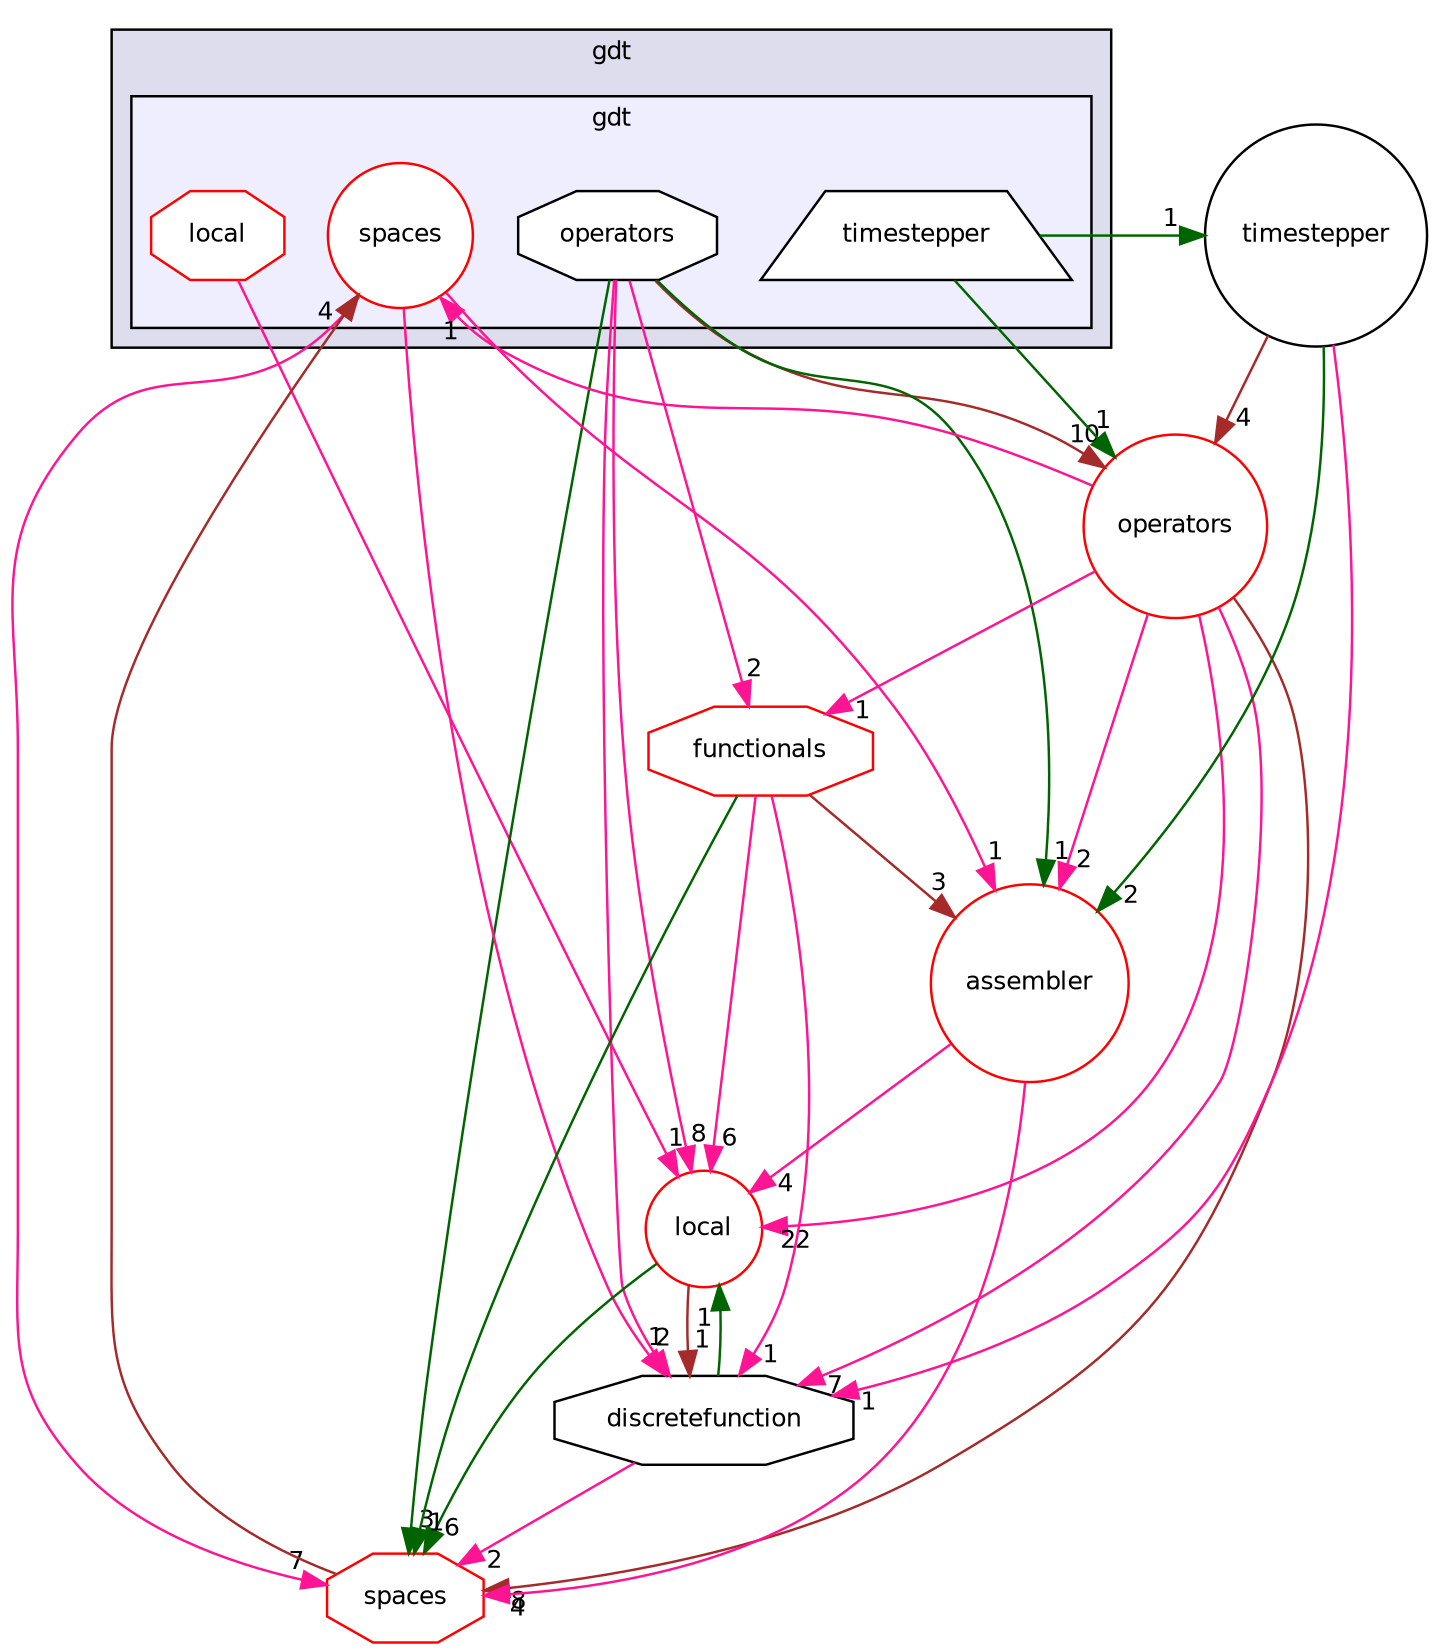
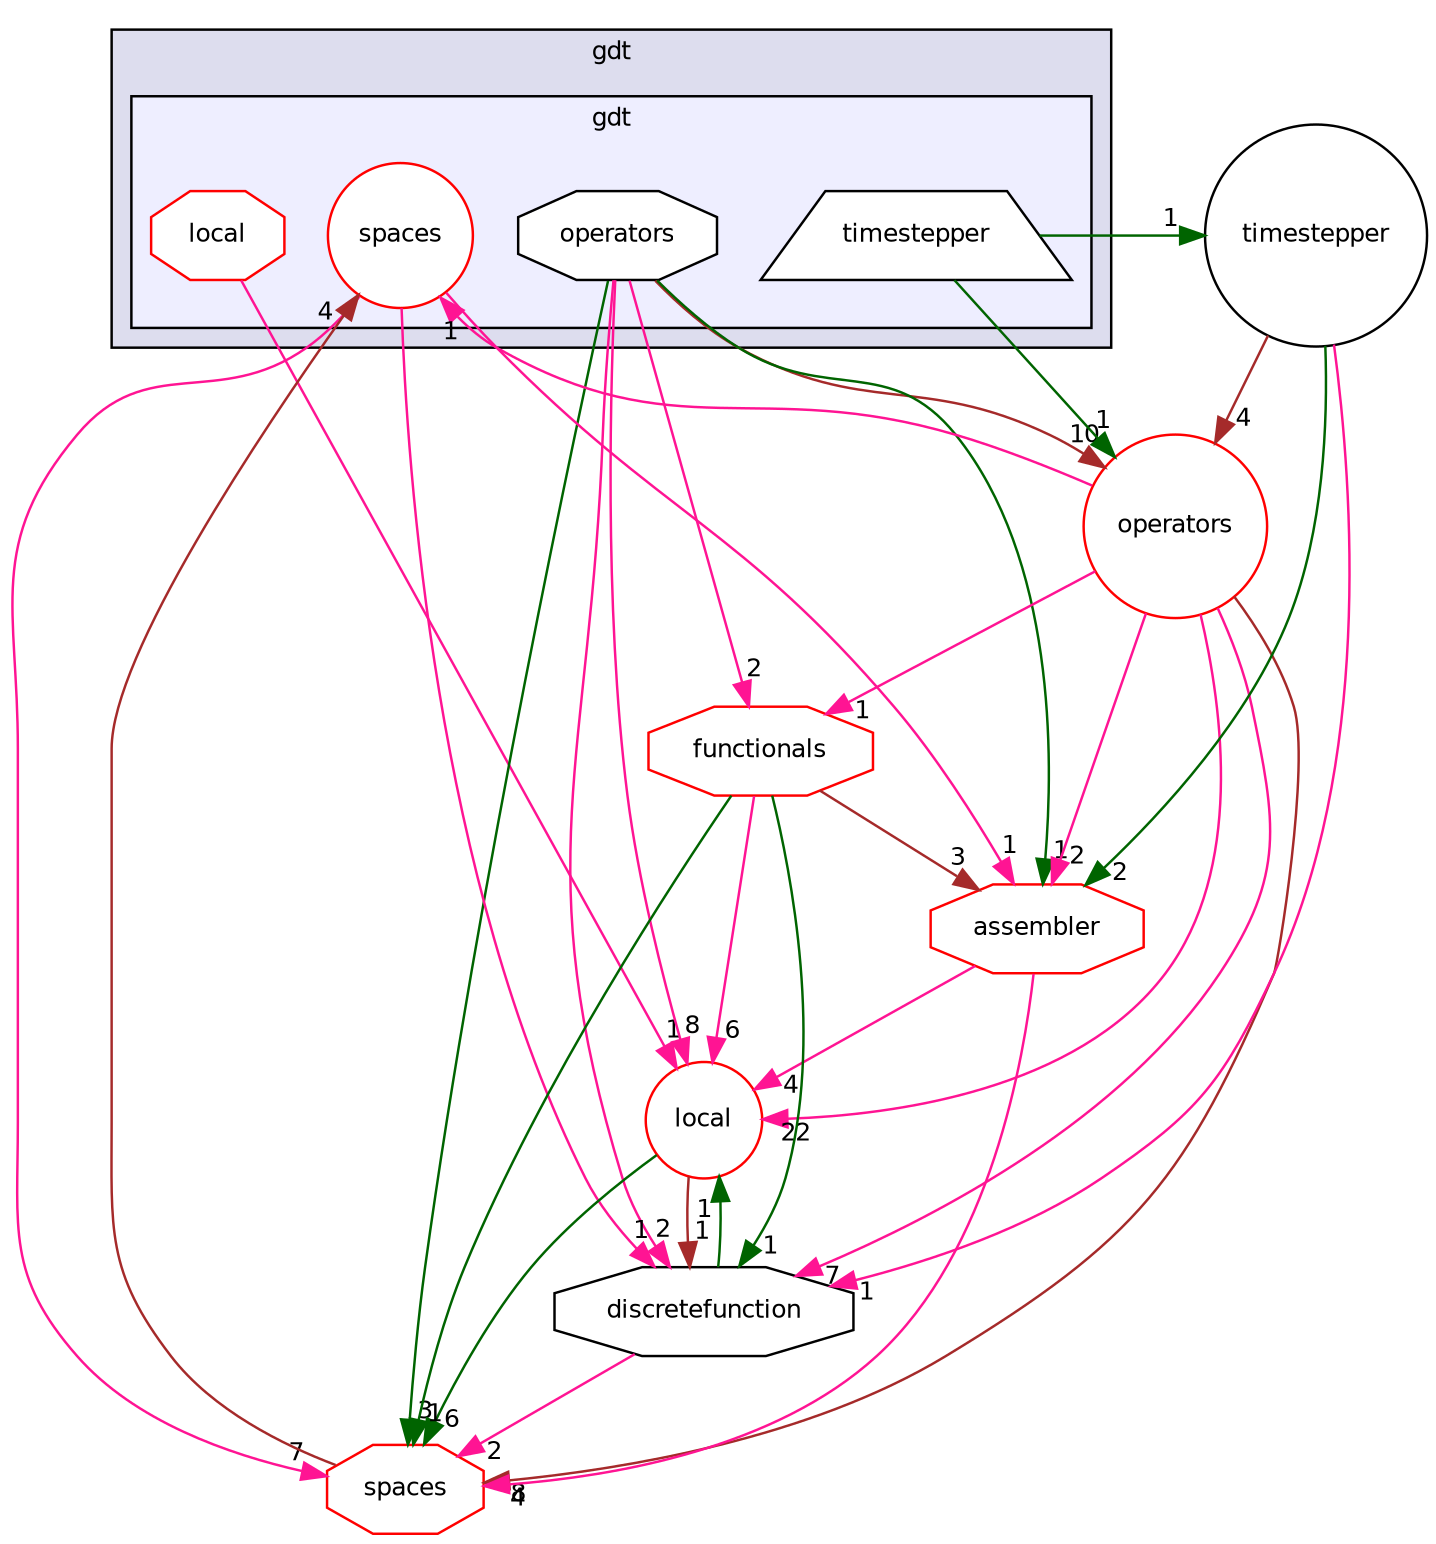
(1030, 983) -> (1037, 929)
(809, 1078) -> (803, 1024)
